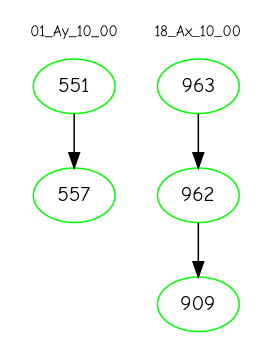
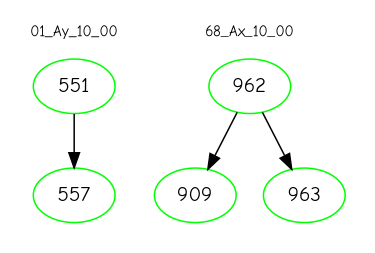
(198, 33) -> (250, 33)
(198, 133) -> (274, 134)
